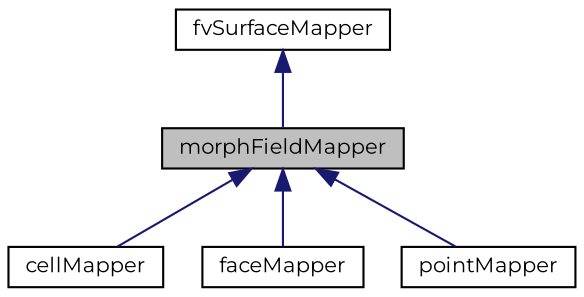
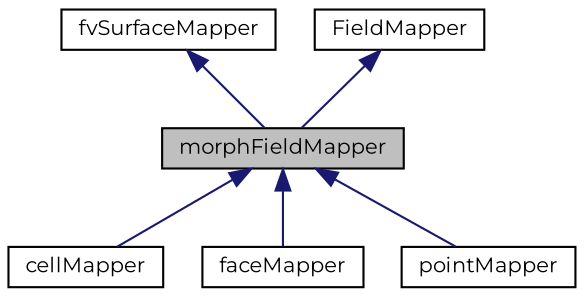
none -> (400, 30)
